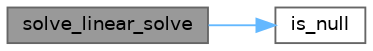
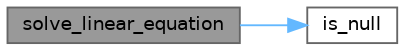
(108, 25) -> (124, 25)
